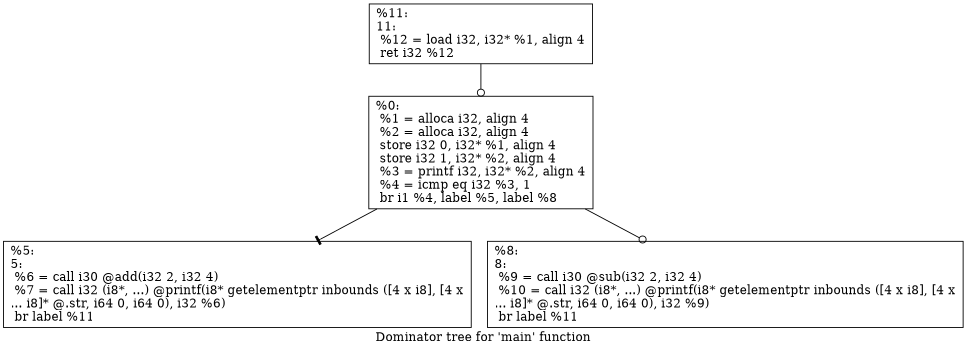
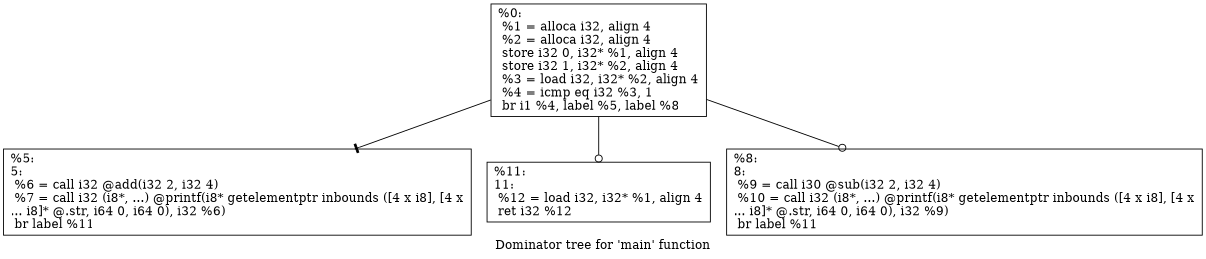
(481, 77) -> (599, 136)
(481, 172) -> (599, 80)
(115, 277) -> (115, 185)
